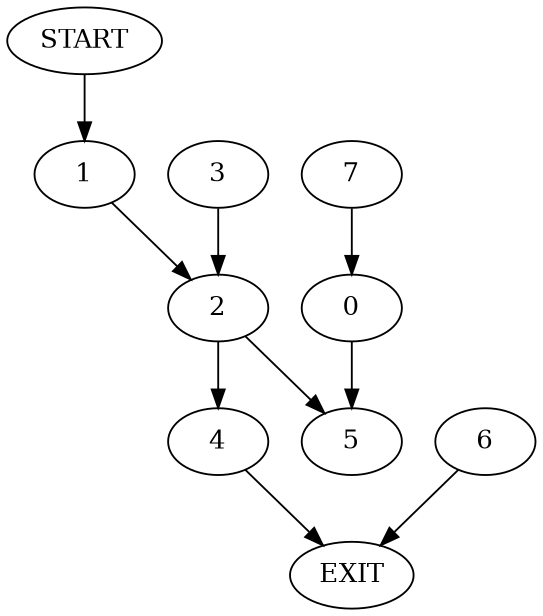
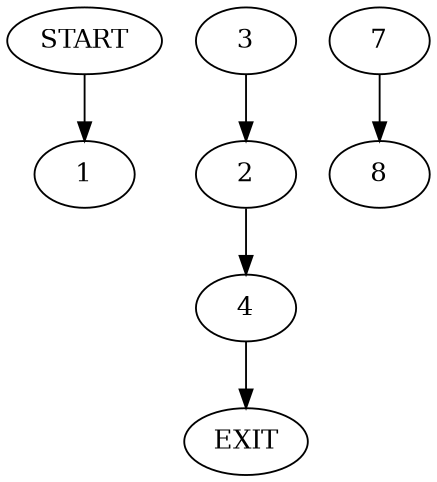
(145, 235) -> none
(352, 308) -> (380, 174)
(352, 442) -> none
(485, 442) -> none
